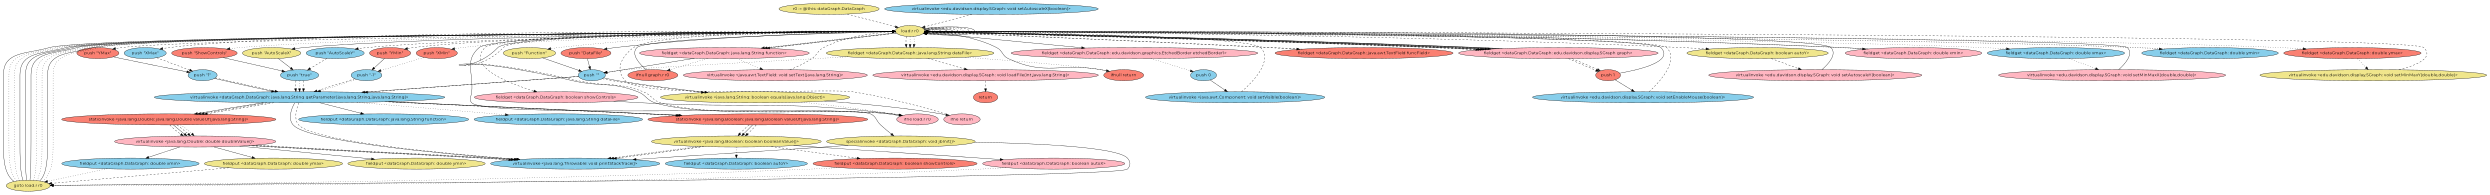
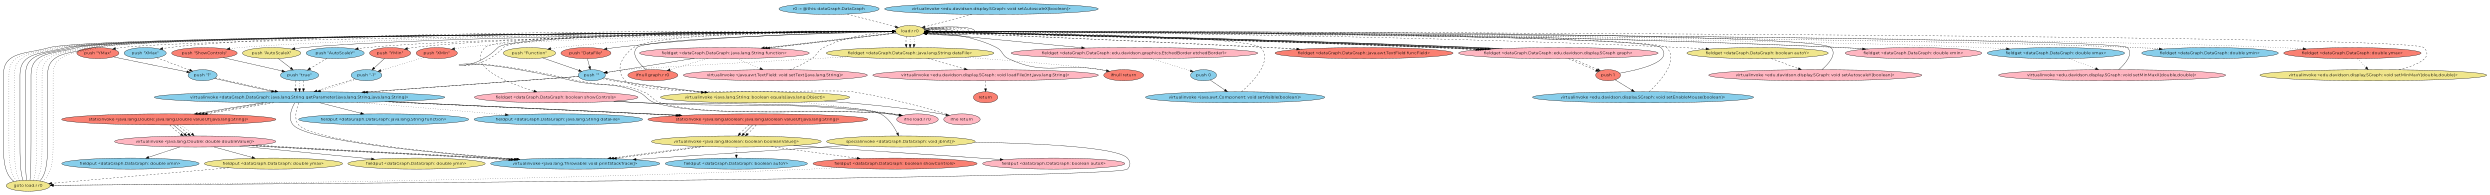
(829, 9) -> (829, 9)
(472, 80) -> (761, 104)
(77, 175) -> none
(720, 178) -> none
